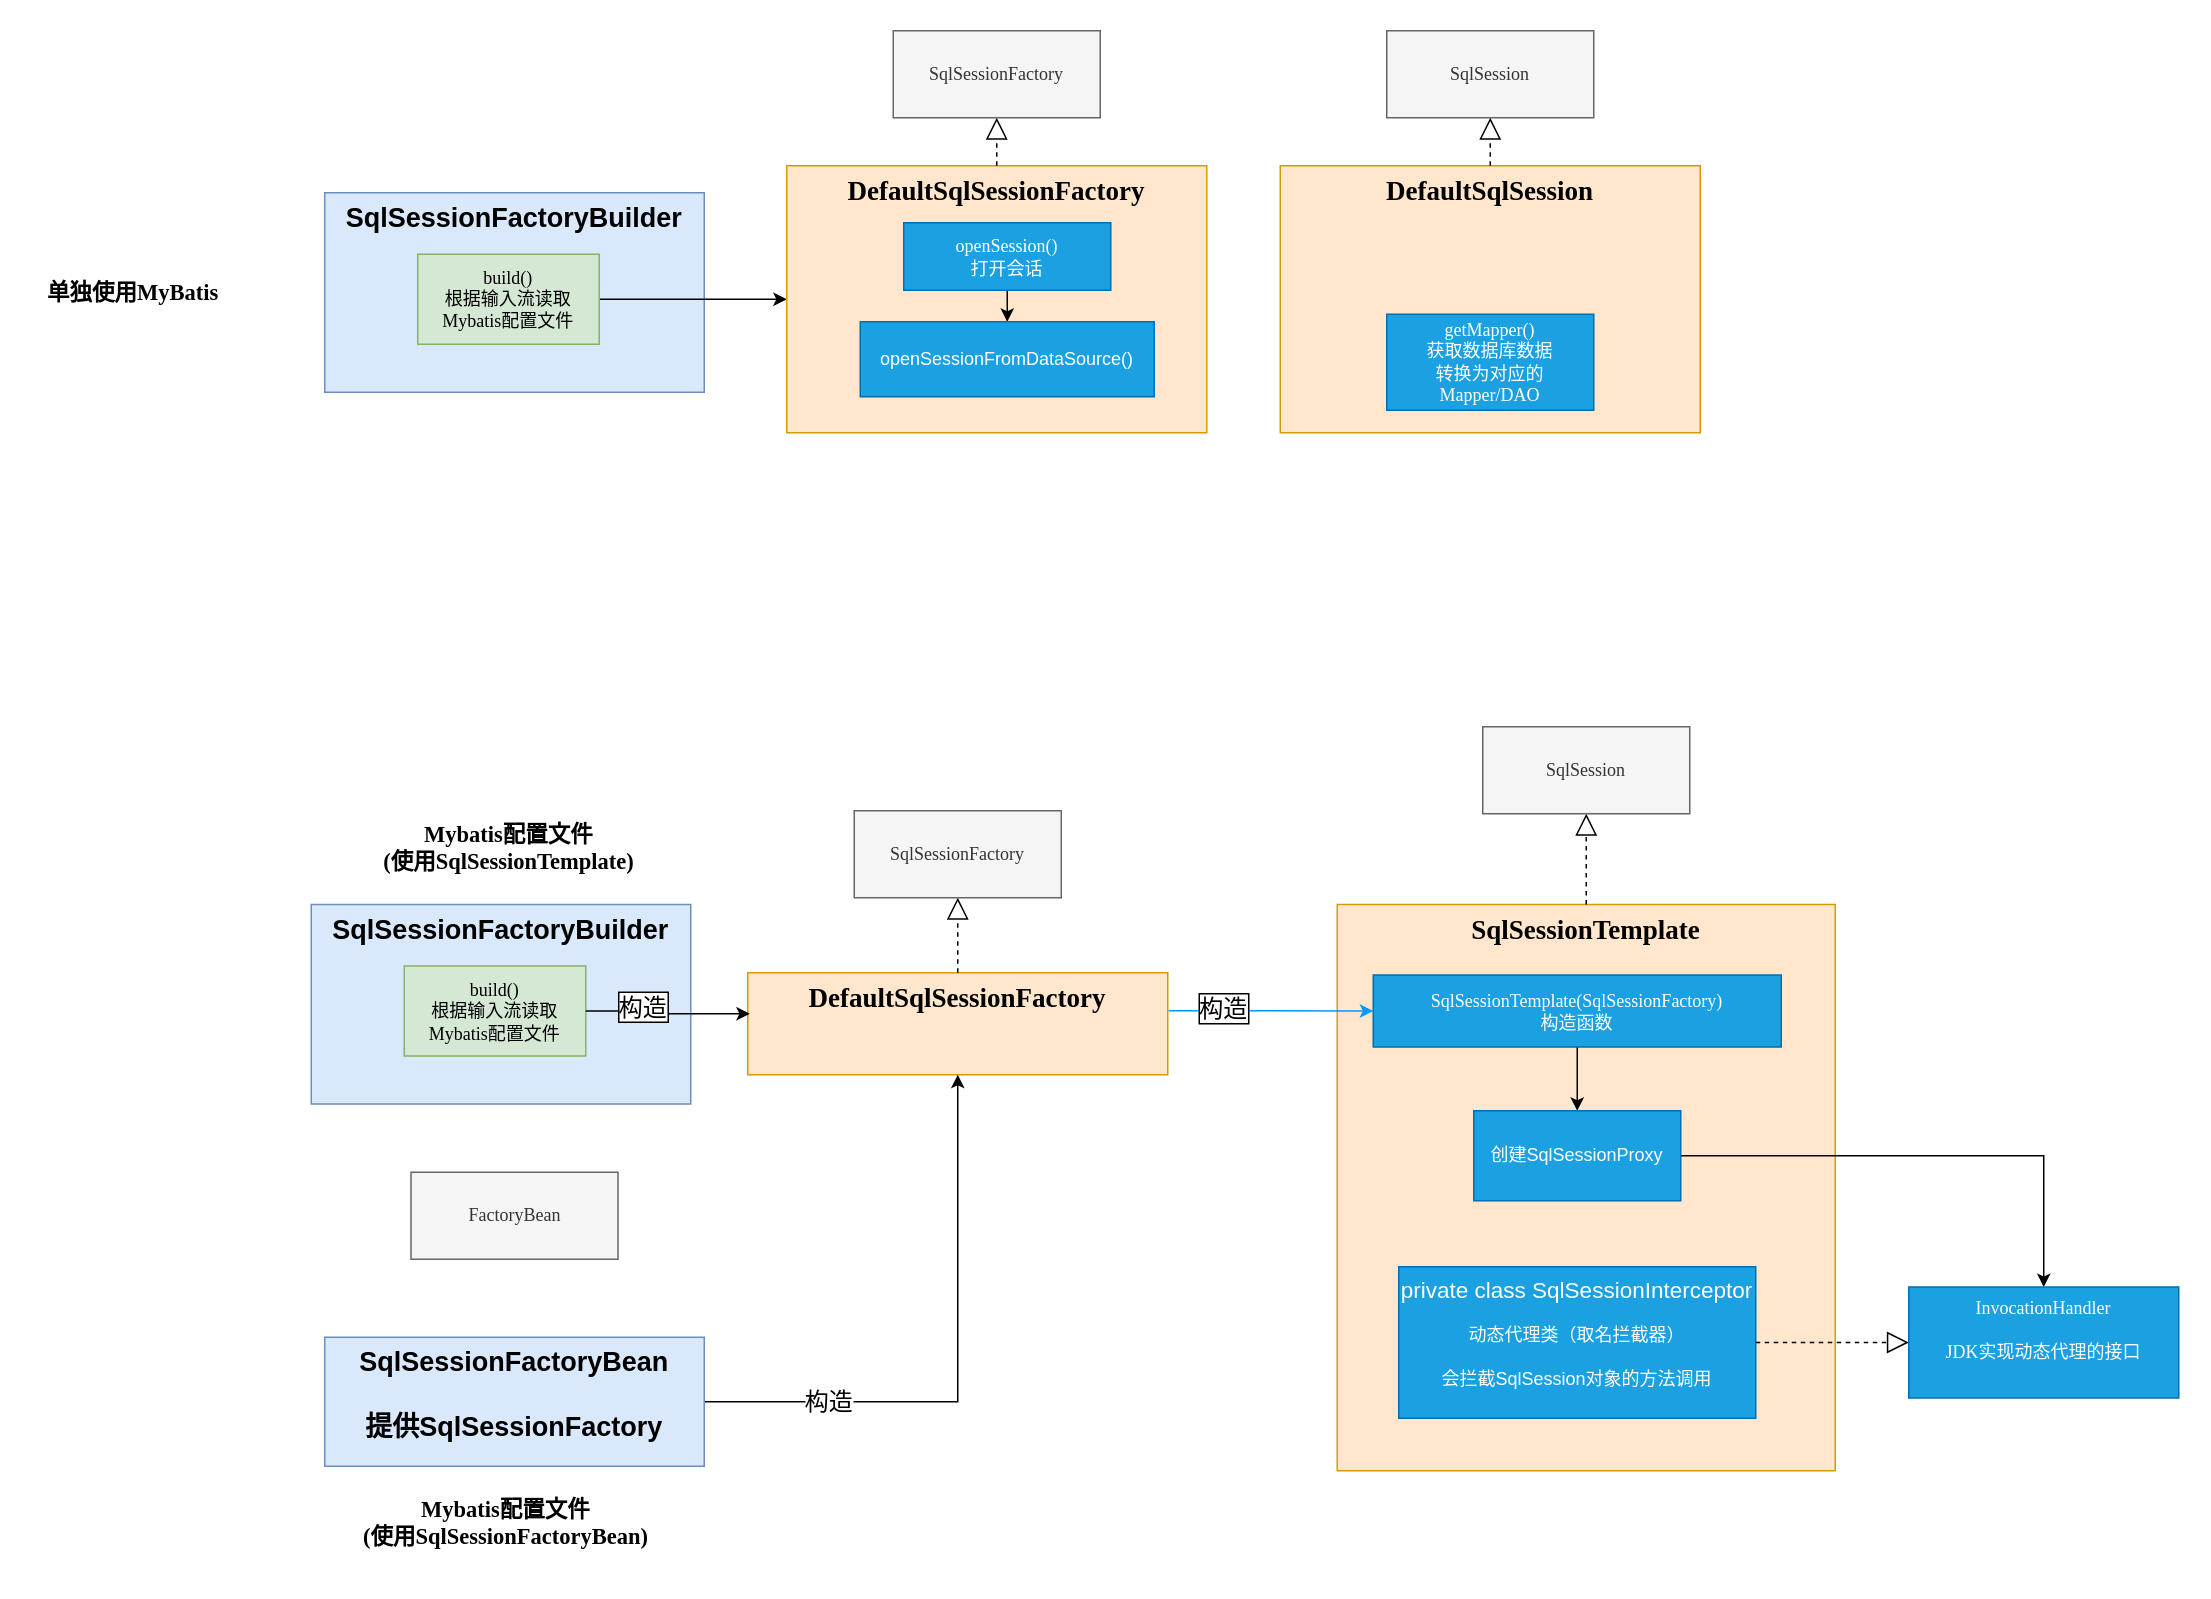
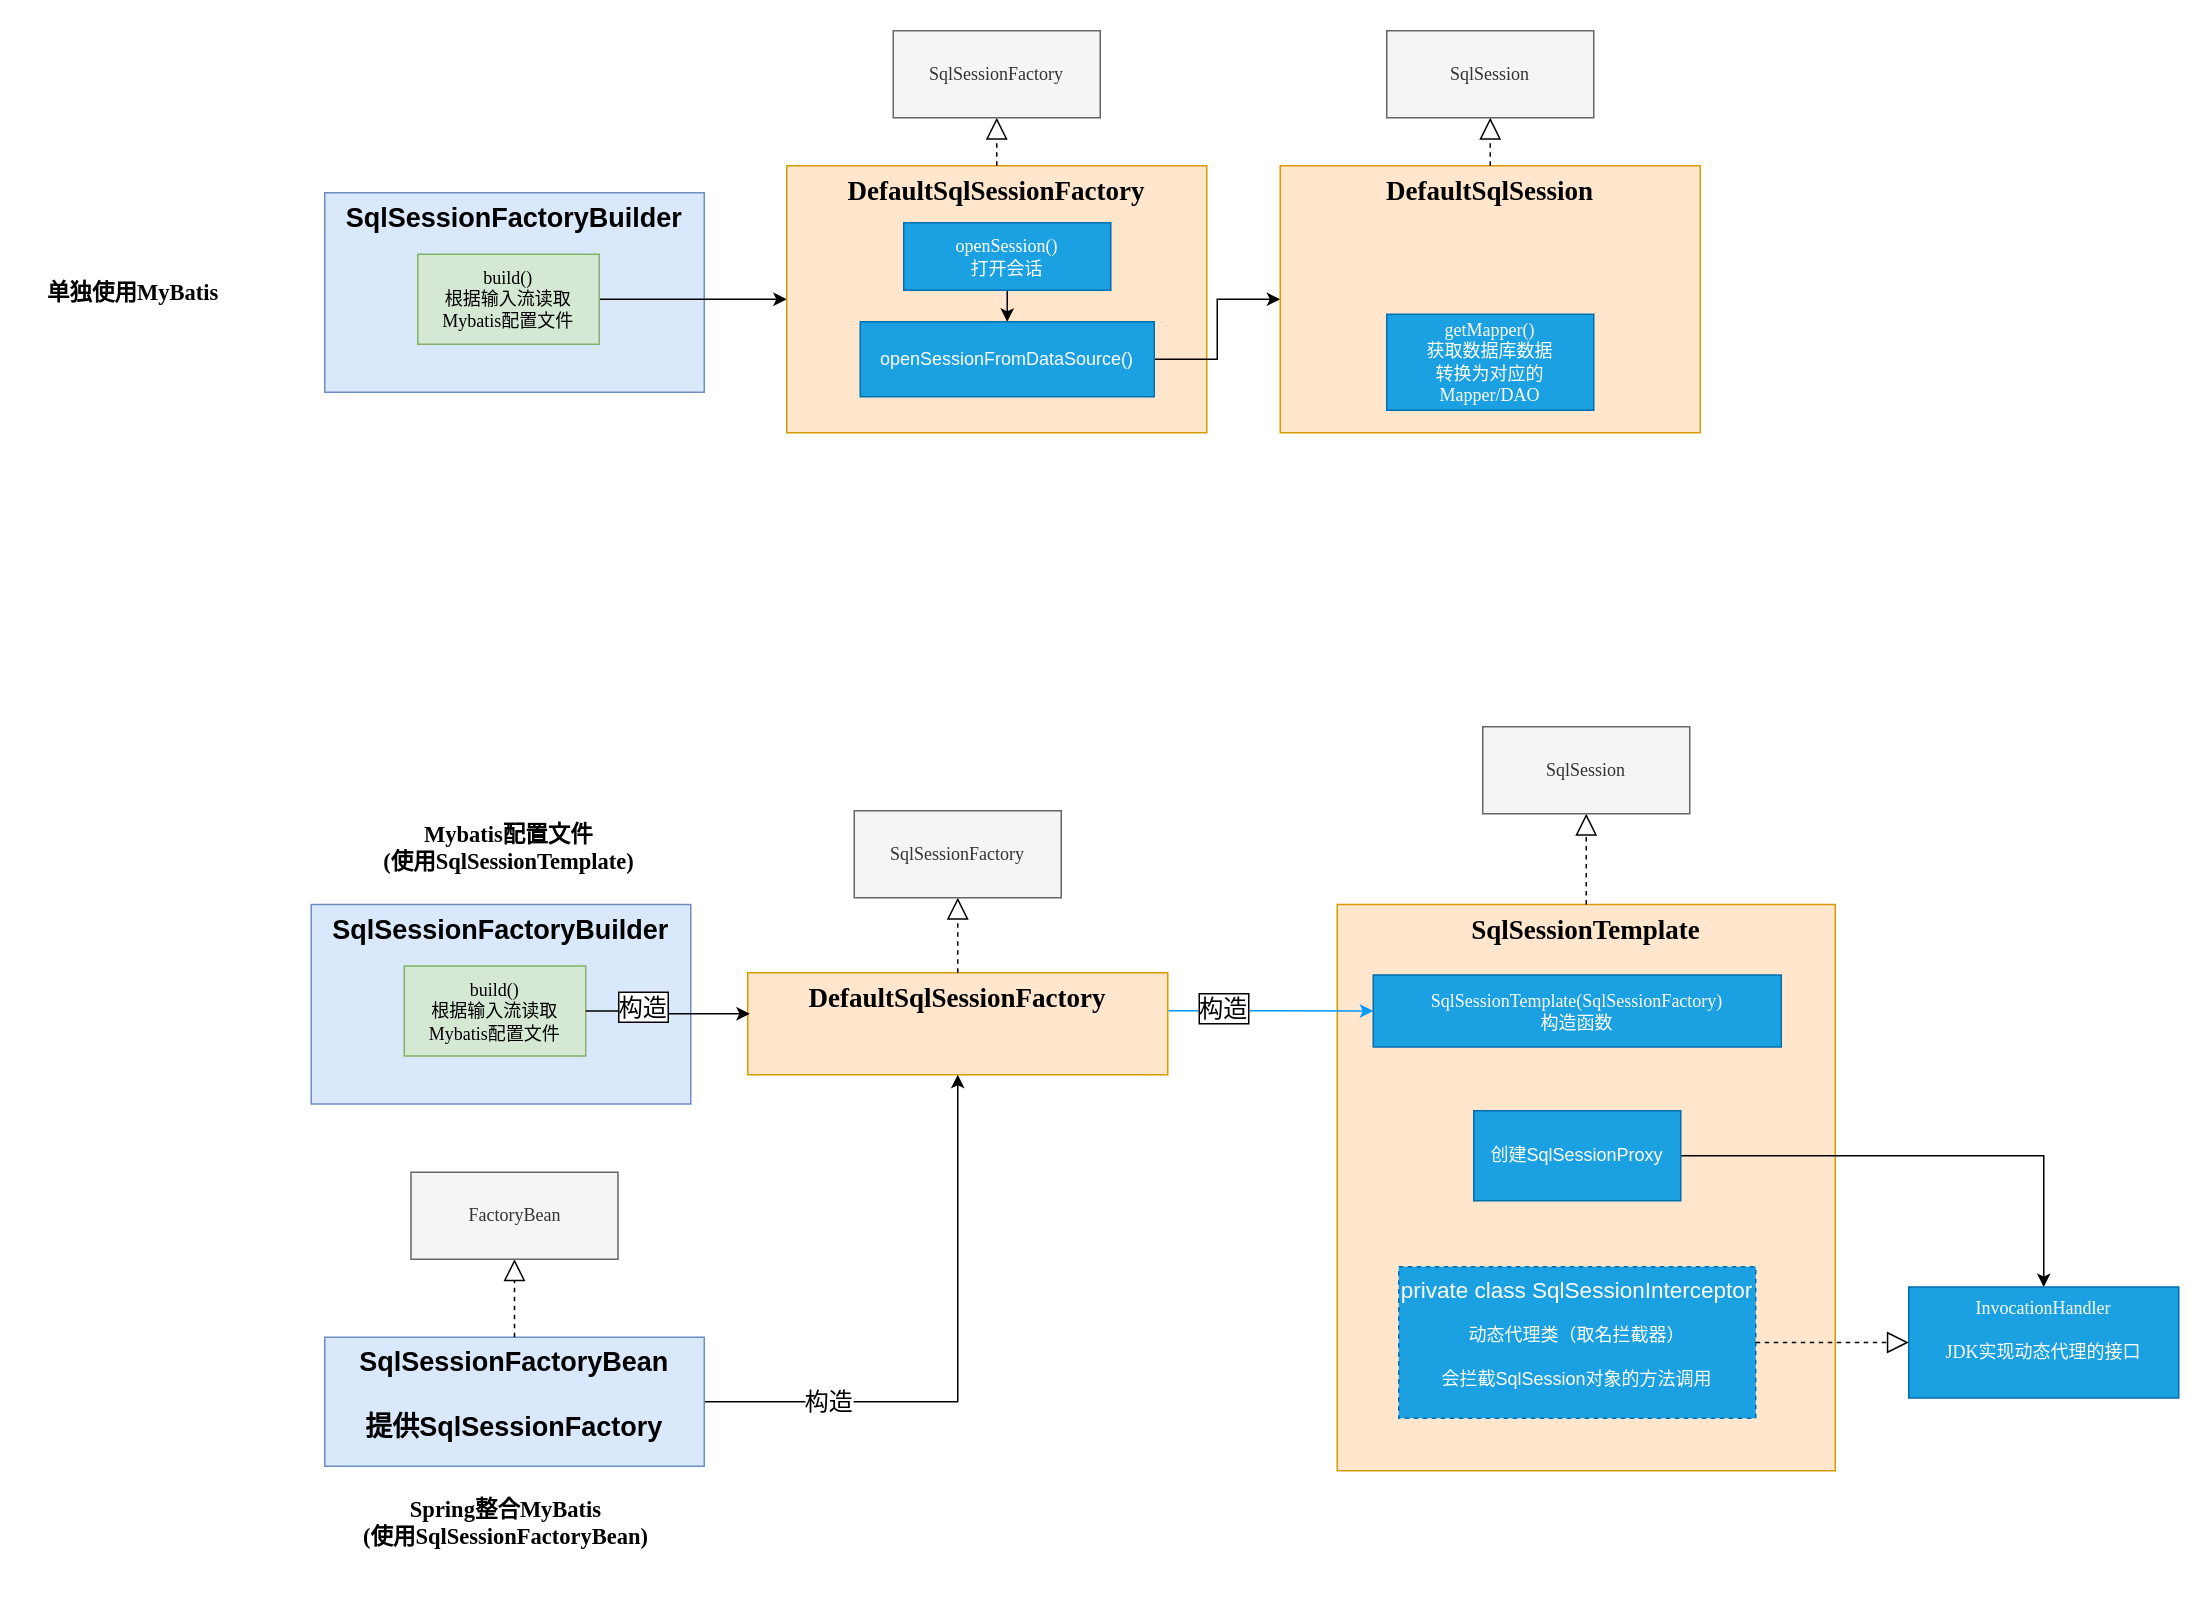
none -> (1217, 334)
(1577, 1074) -> none
none -> (515, 1309)
(1577, 1343) -> (1577, 1343)
(506, 1522) -> (506, 1522)
